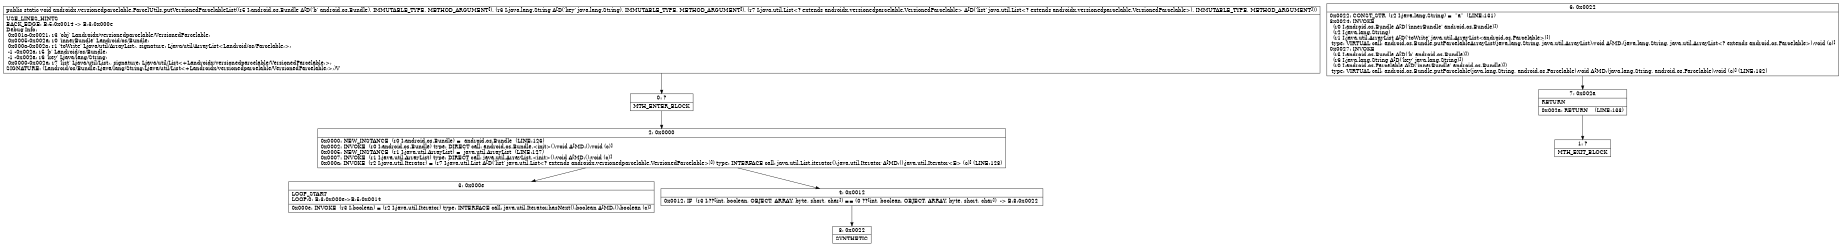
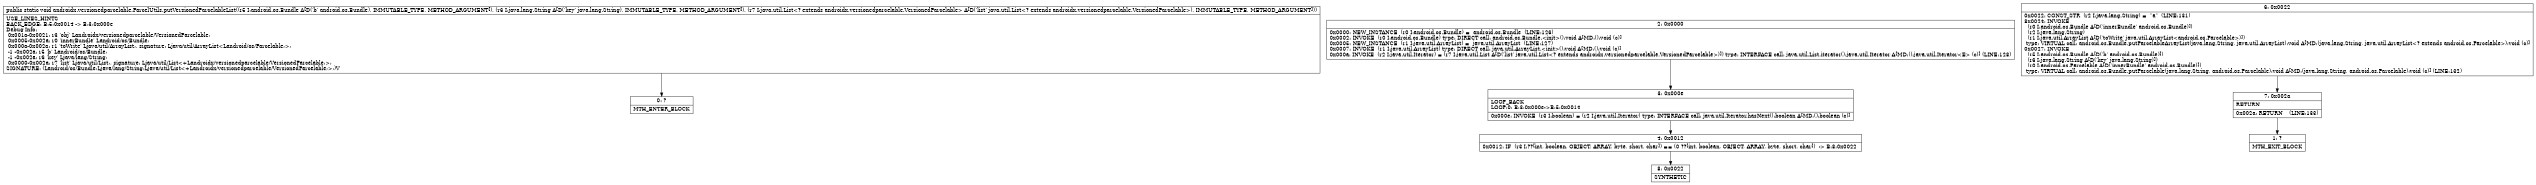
(662, 118) -> none
(777, 178) -> (1671, 126)
(309, 194) -> (1508, 102)
